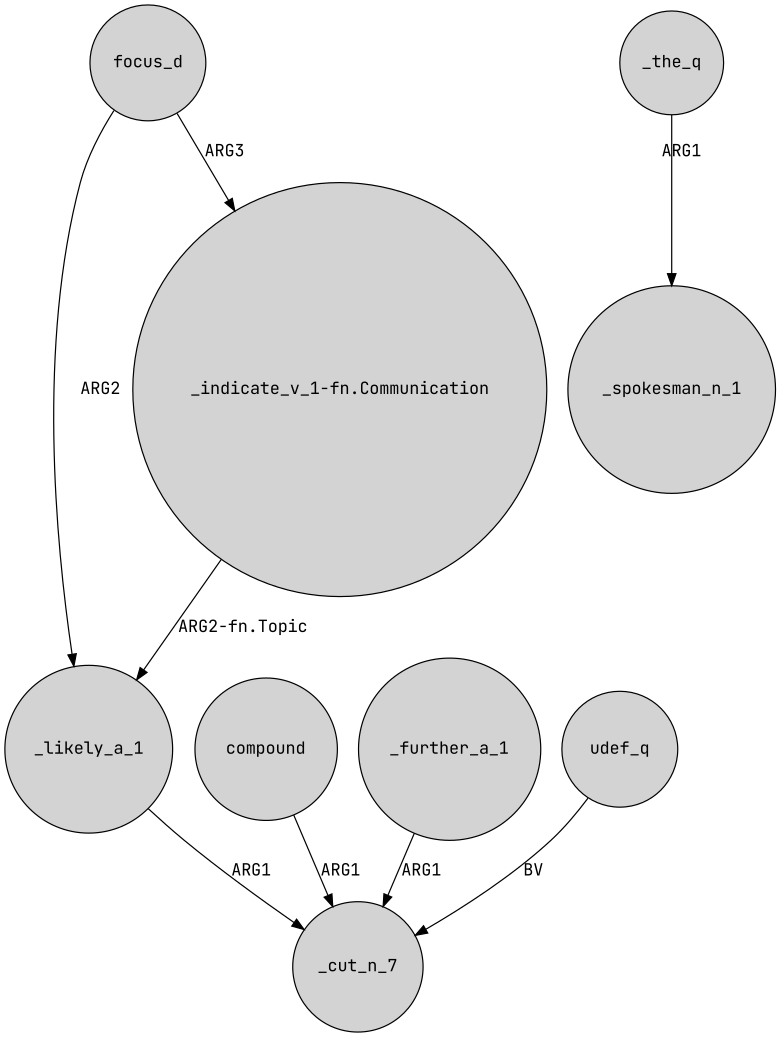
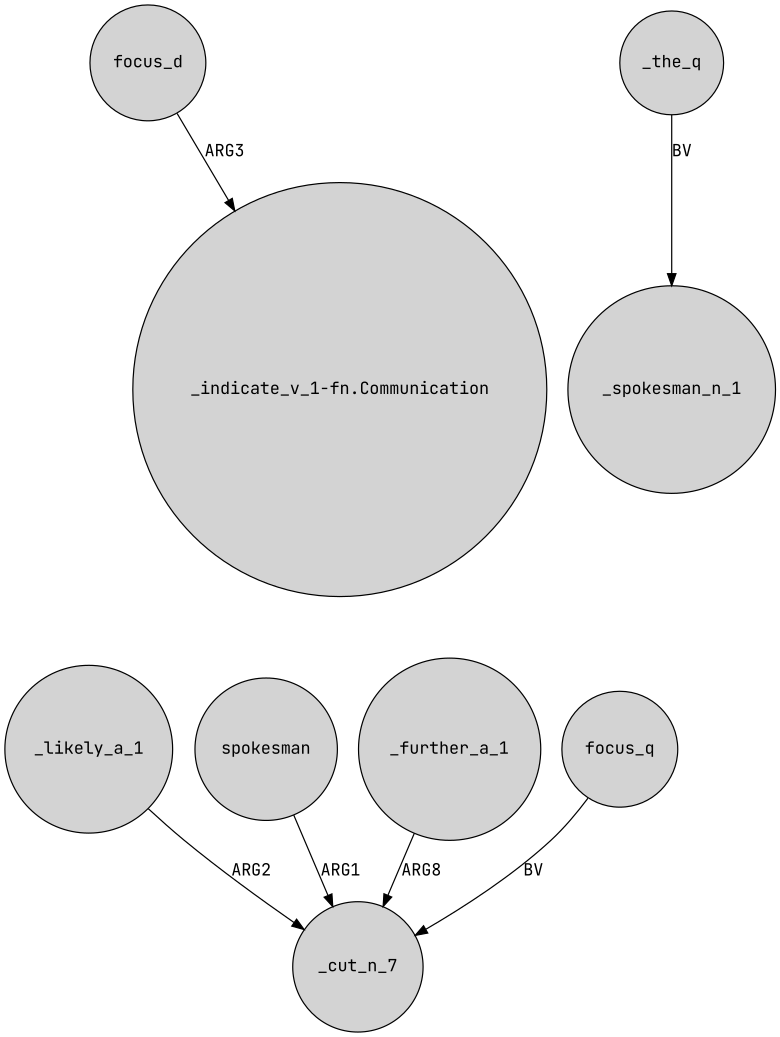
(682, 152) -> (682, 152)
(54, 378) -> none
(182, 615) -> none
(266, 749) -> (266, 749)
(620, 749) -> (620, 749)
(252, 871) -> (252, 871)
(422, 871) -> (422, 871)
